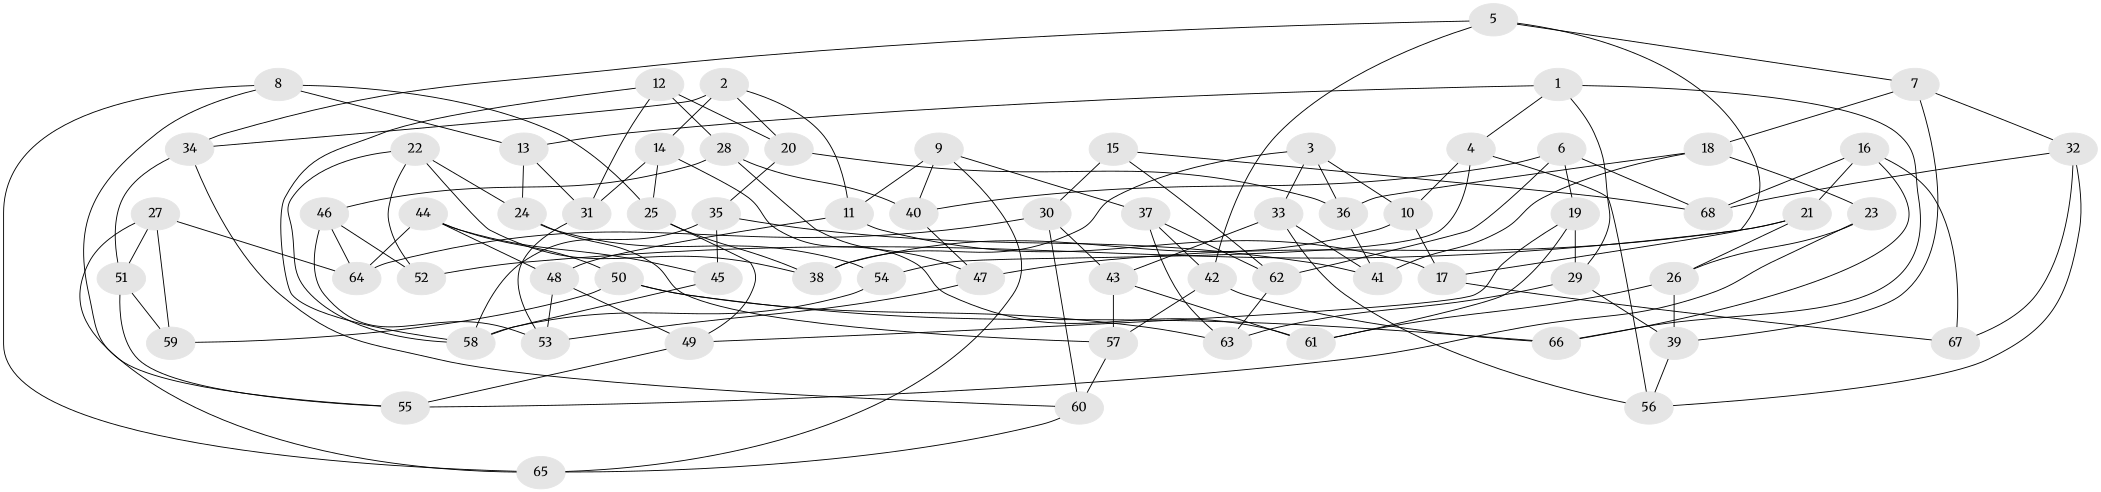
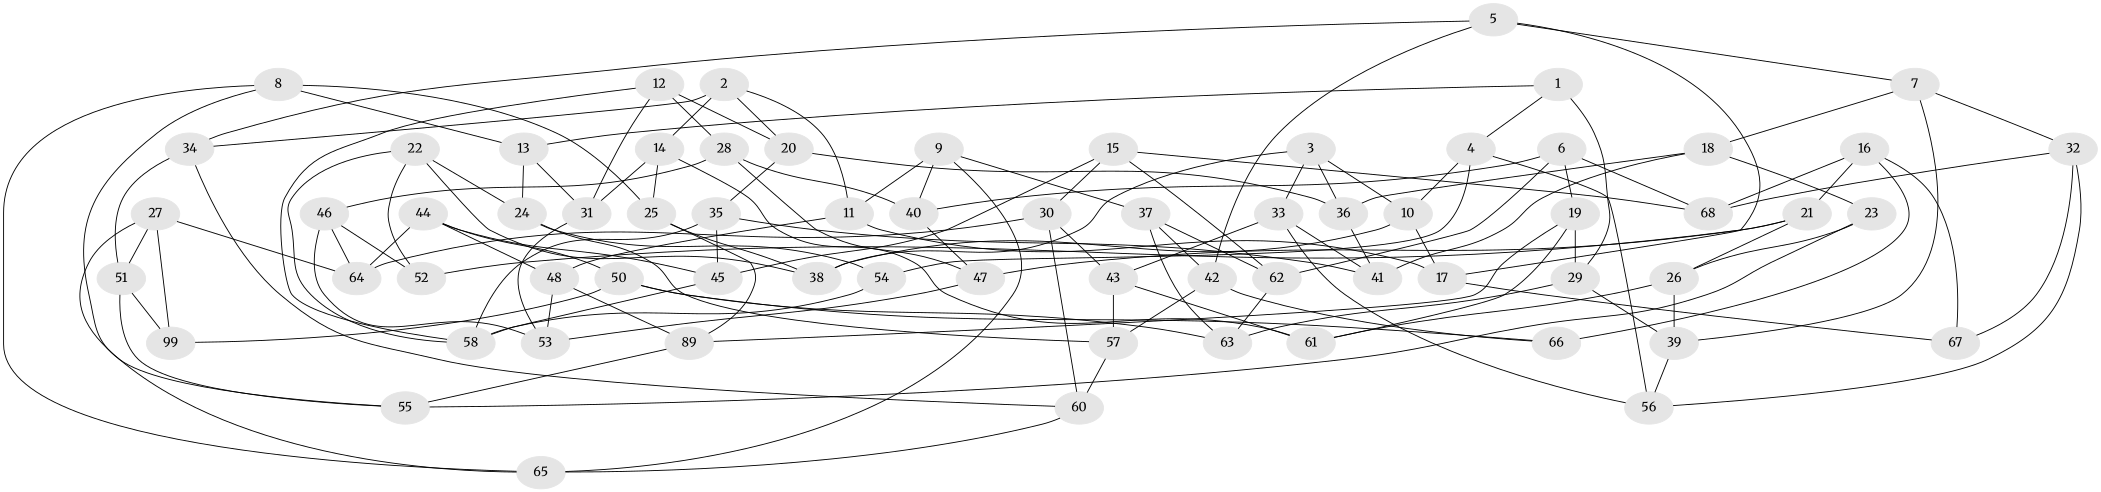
(1918, 208) -> none
none -> (968, 220)
(171, 343) -> (171, 343)
(689, 343) -> (689, 343)
